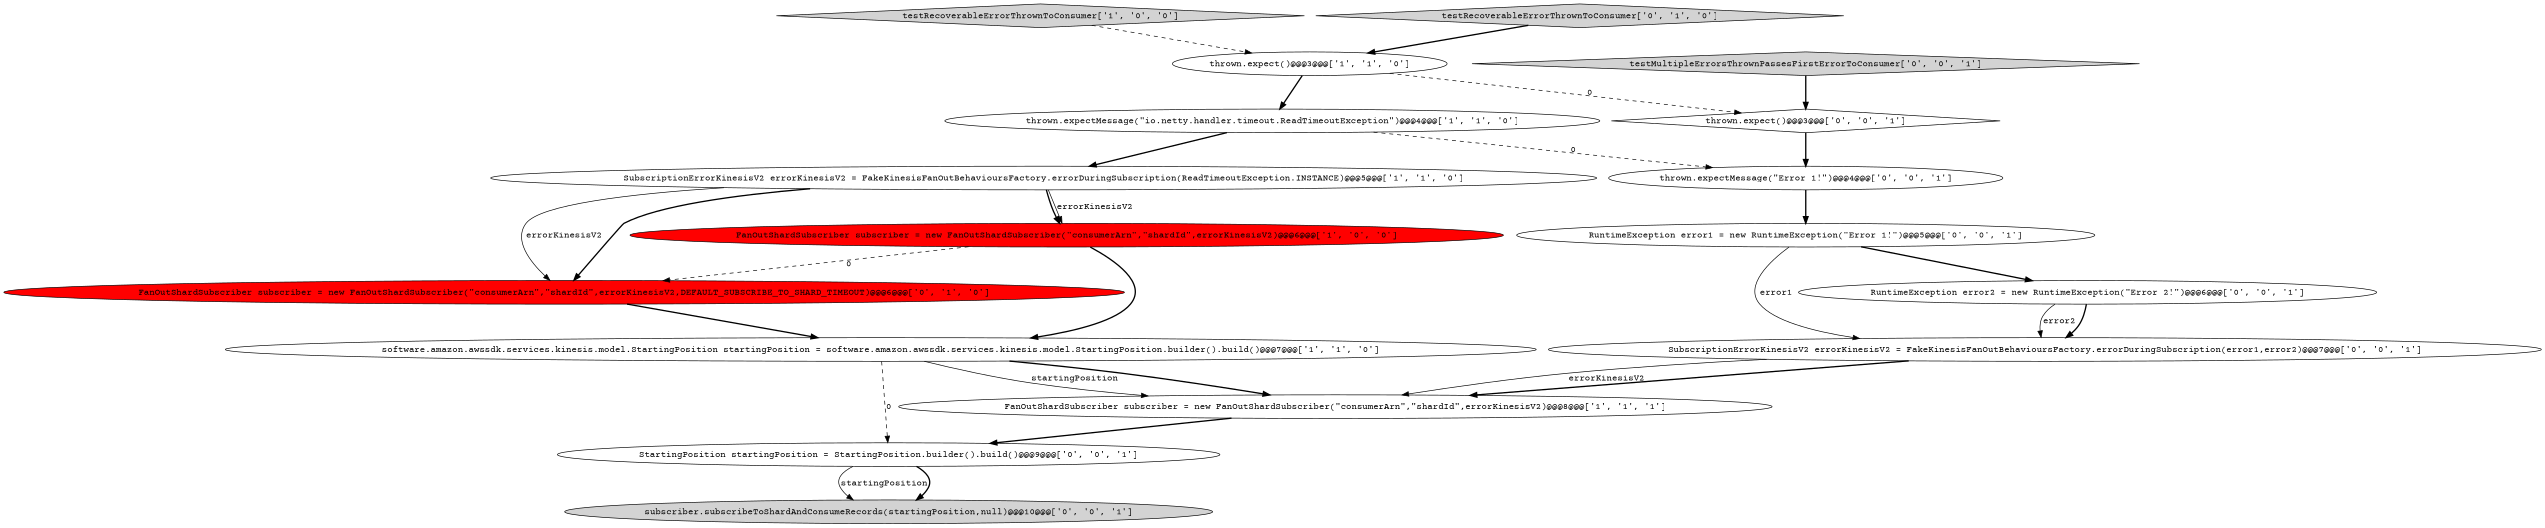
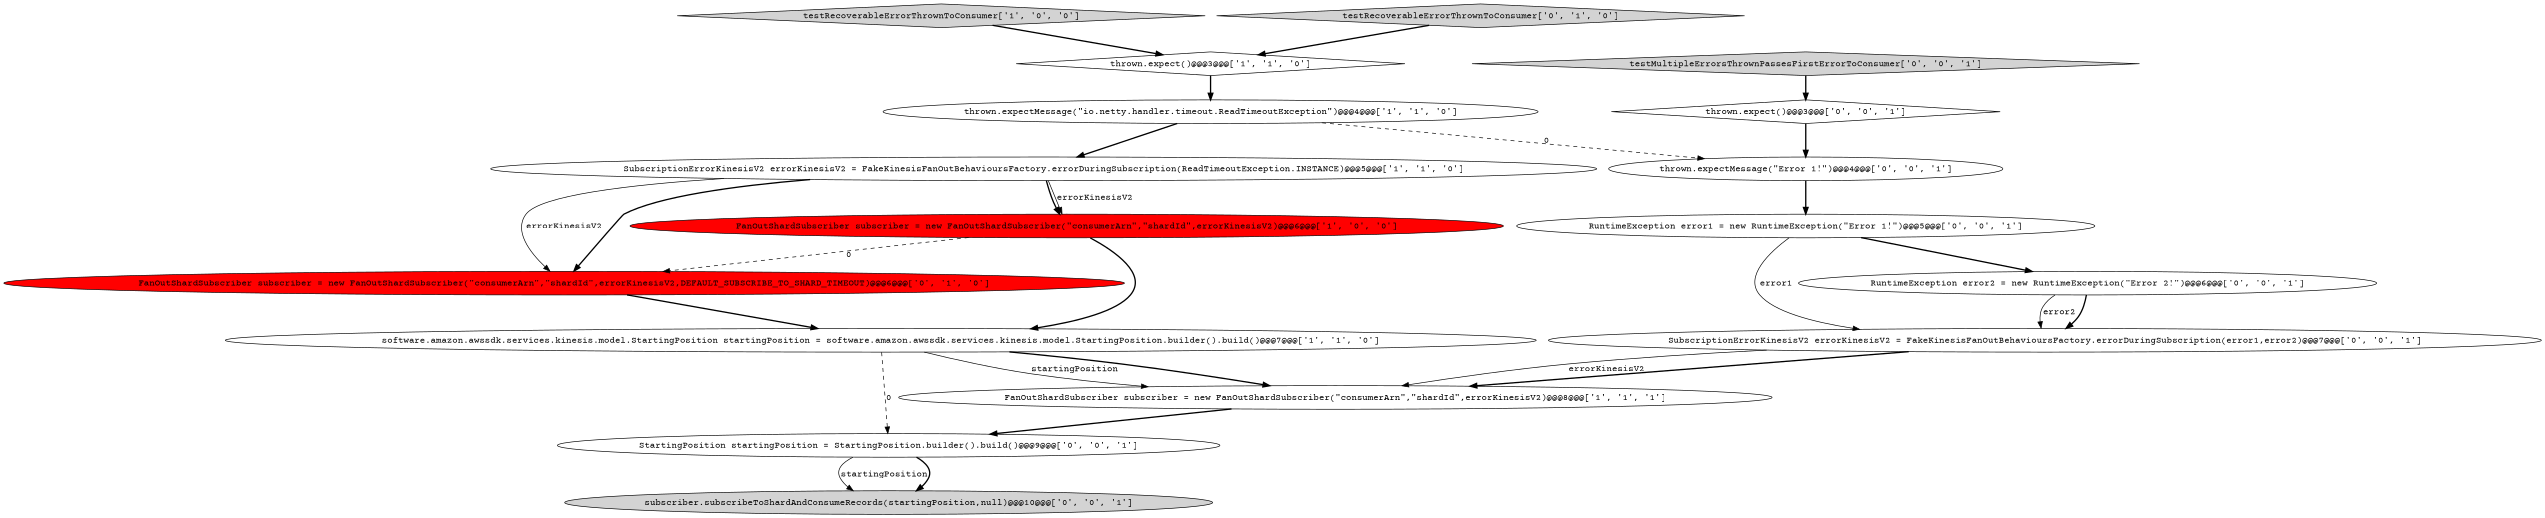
(1168, 39) -> (1074, 39)
(1310, 64) -> (1211, 64)
(1562, 93) -> none
